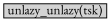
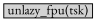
(55, 11) -> (48, 11)
